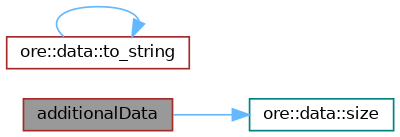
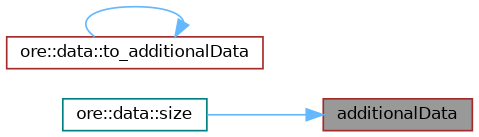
(98, 53) -> (135, 53)
(203, 115) -> (257, 115)
